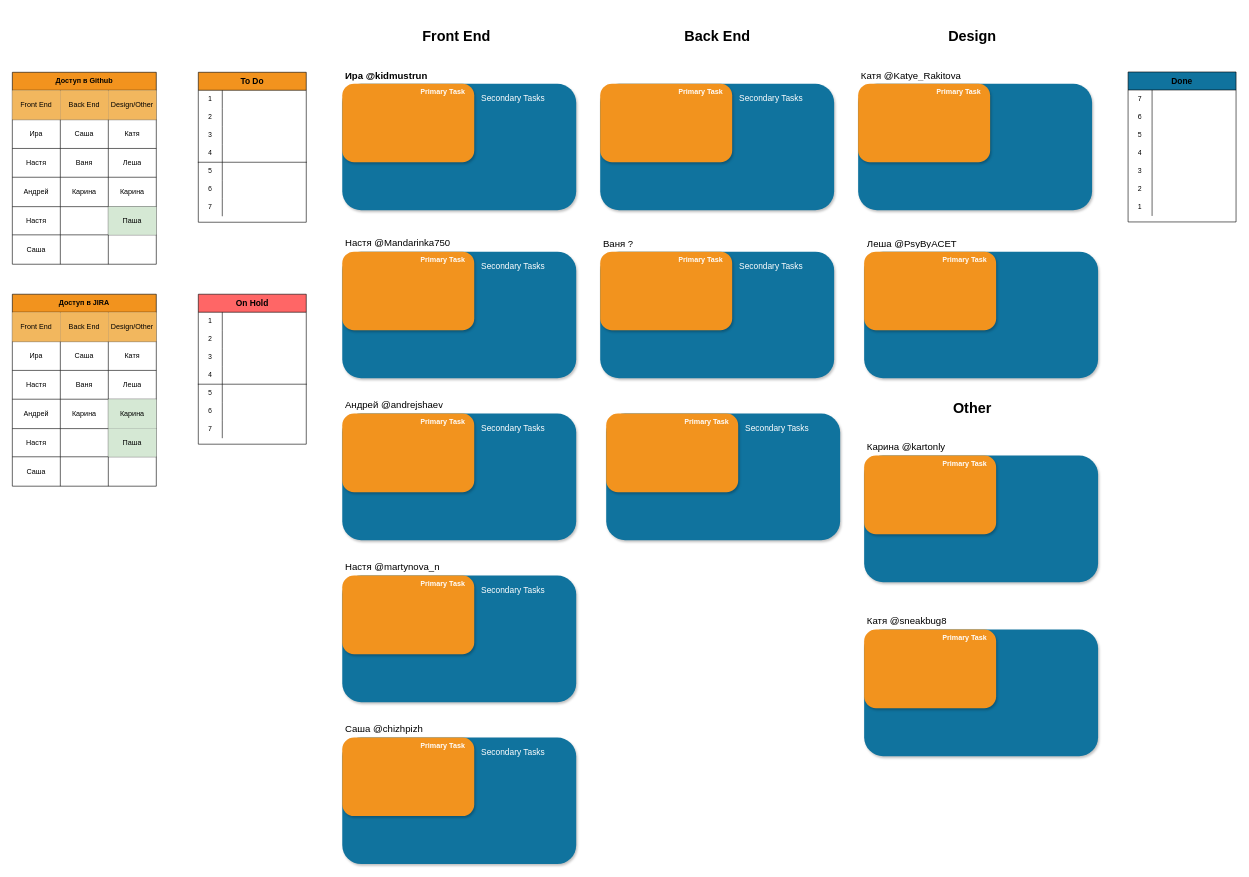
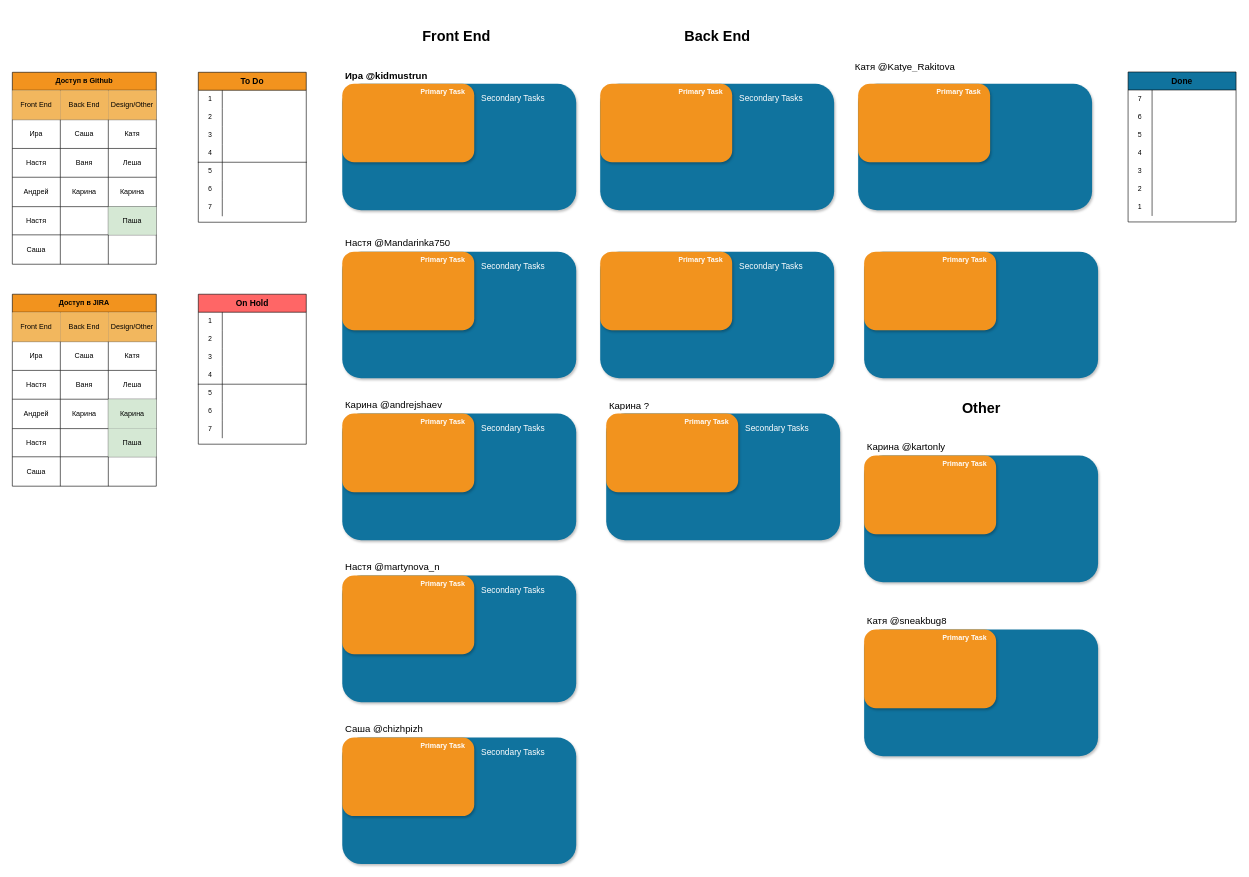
(972, 36) -> none
(921, 78) -> (915, 69)
(663, 246) -> none
(951, 246) -> none
(396, 404) -> (396, 404)
none -> (669, 408)
(972, 408) -> (981, 408)
